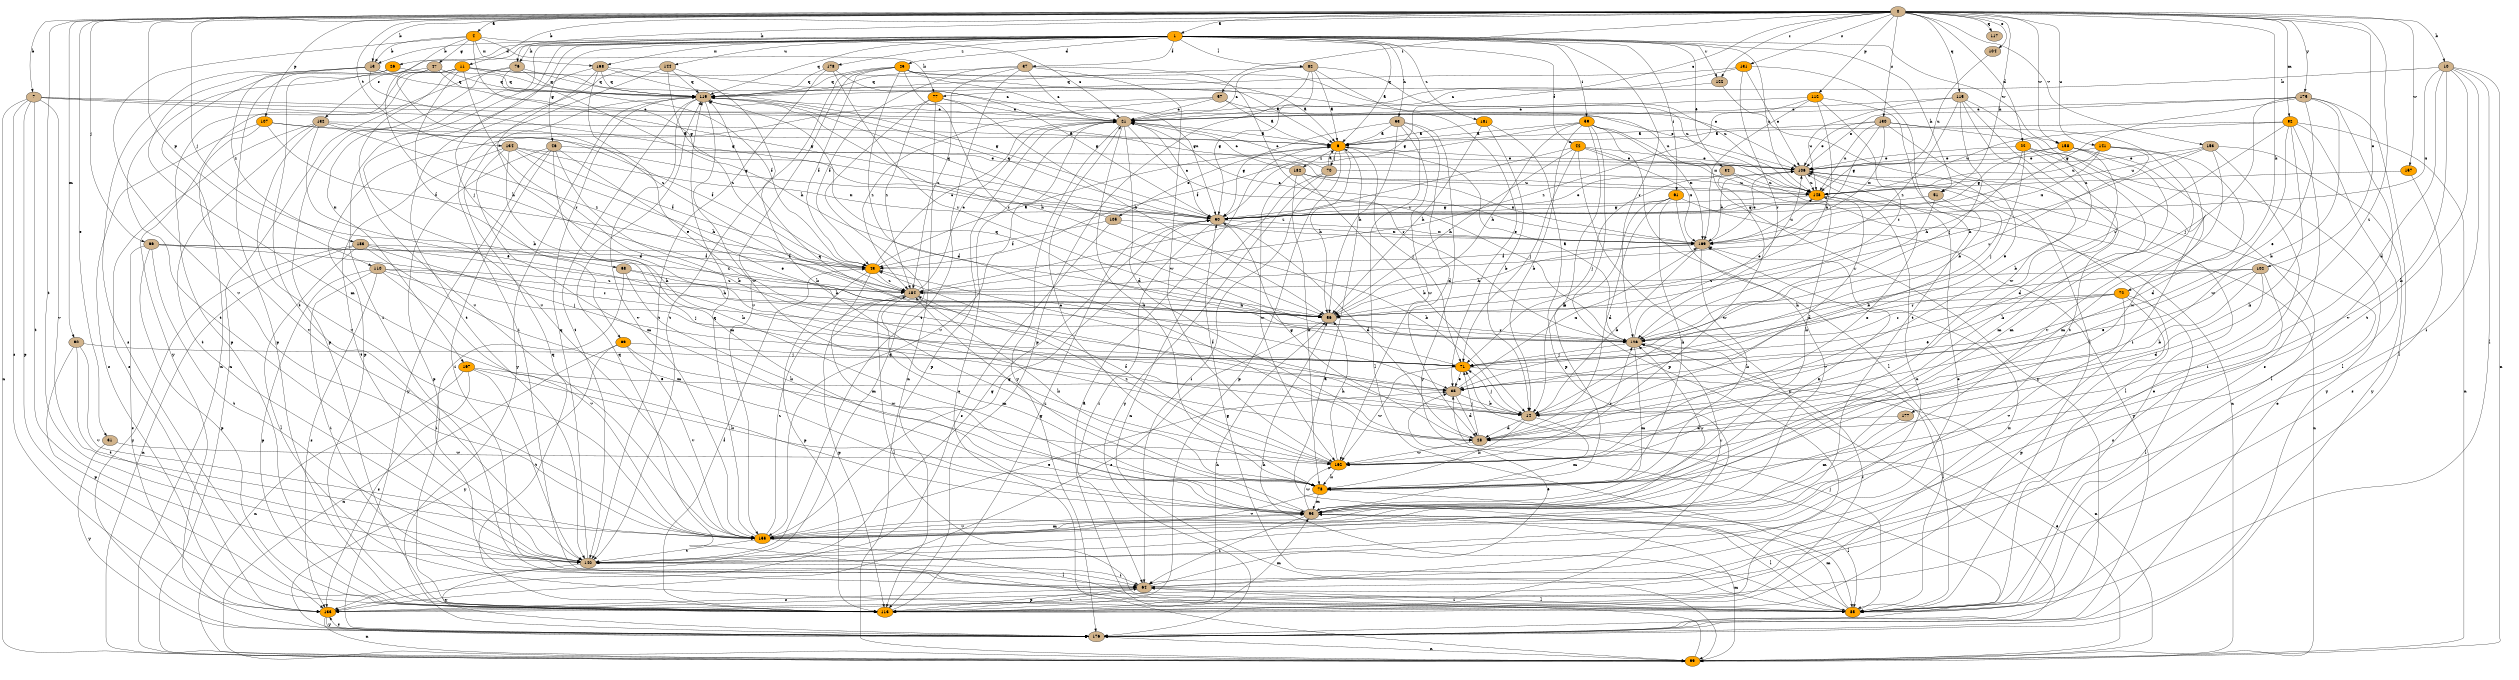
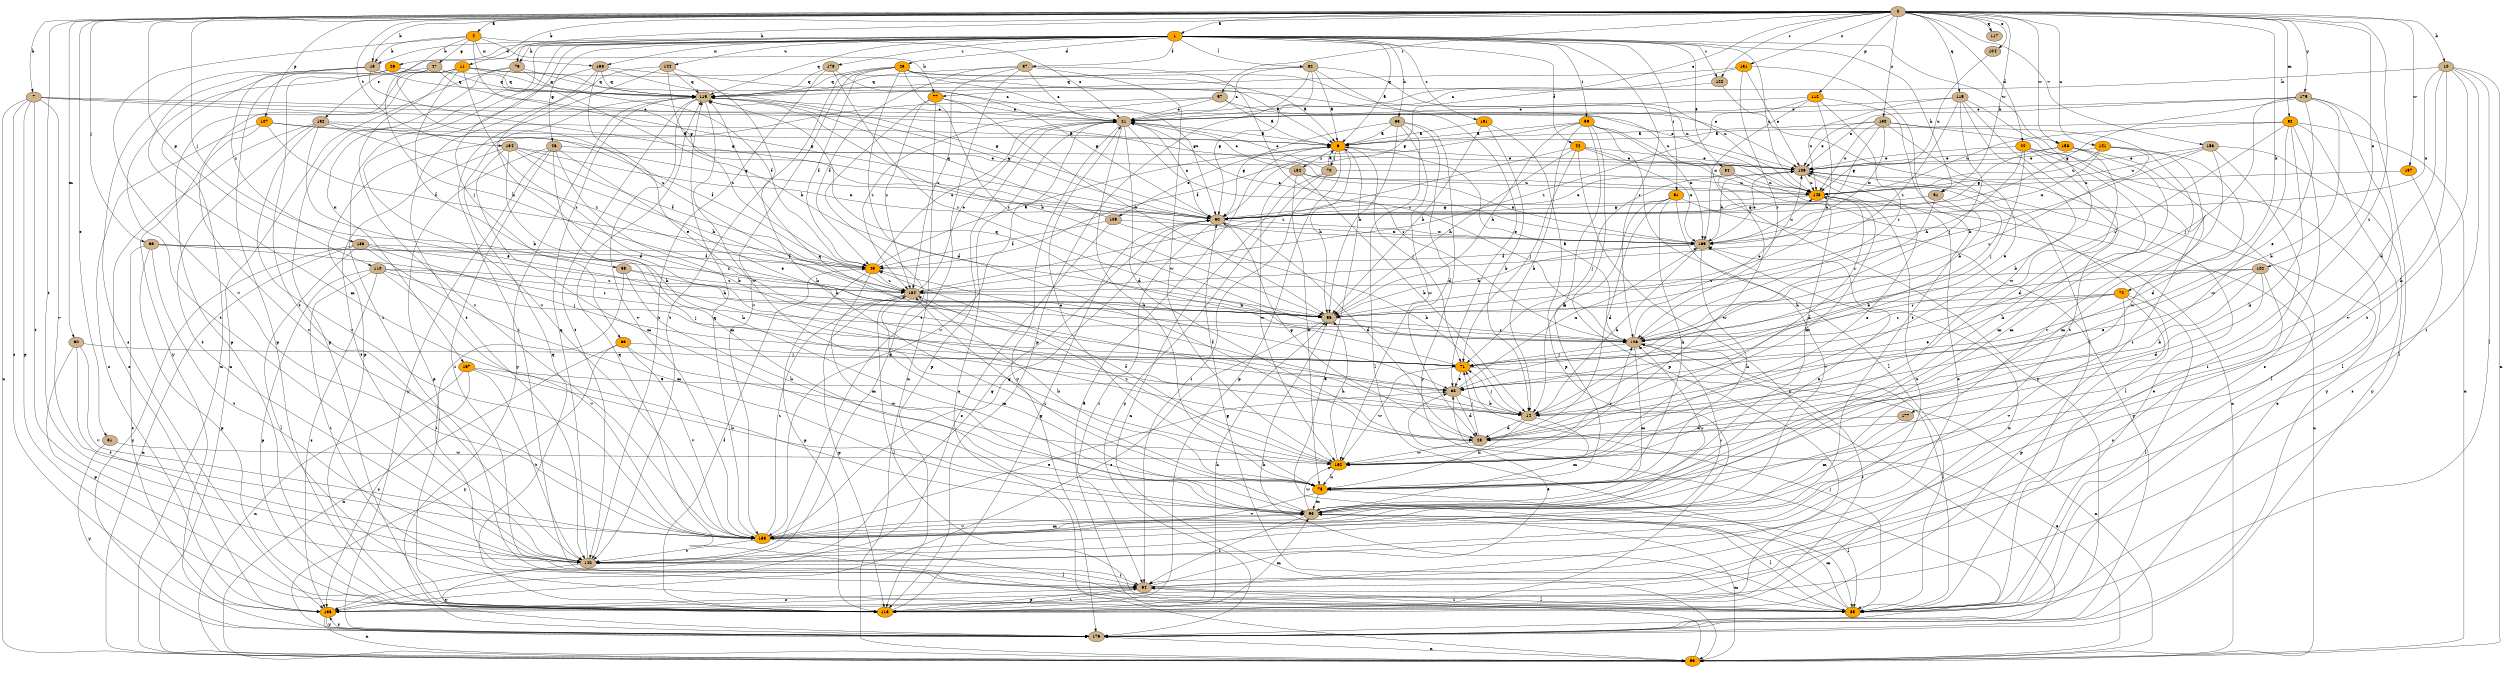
none -> (1687, 387)
